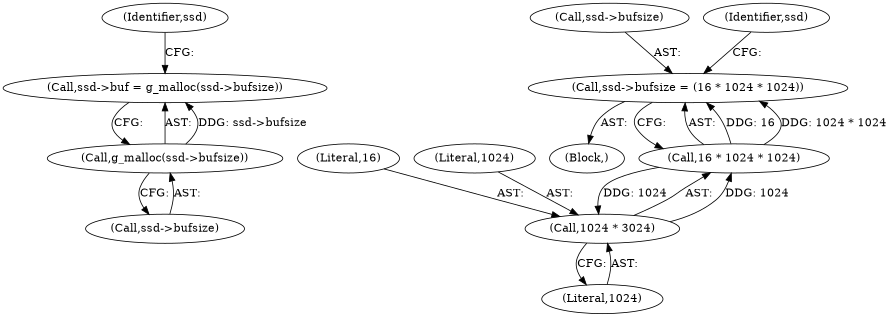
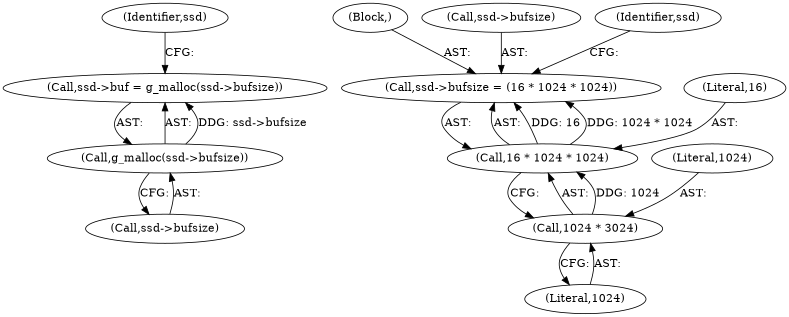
(604, 115) -> (430, 50)
(131, 123) -> (132, 123)
(654, 123) -> (460, 123)
(468, 192) -> (679, 136)
(635, 194) -> (527, 194)
